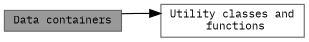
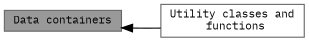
(136, 13) -> (147, 28)
